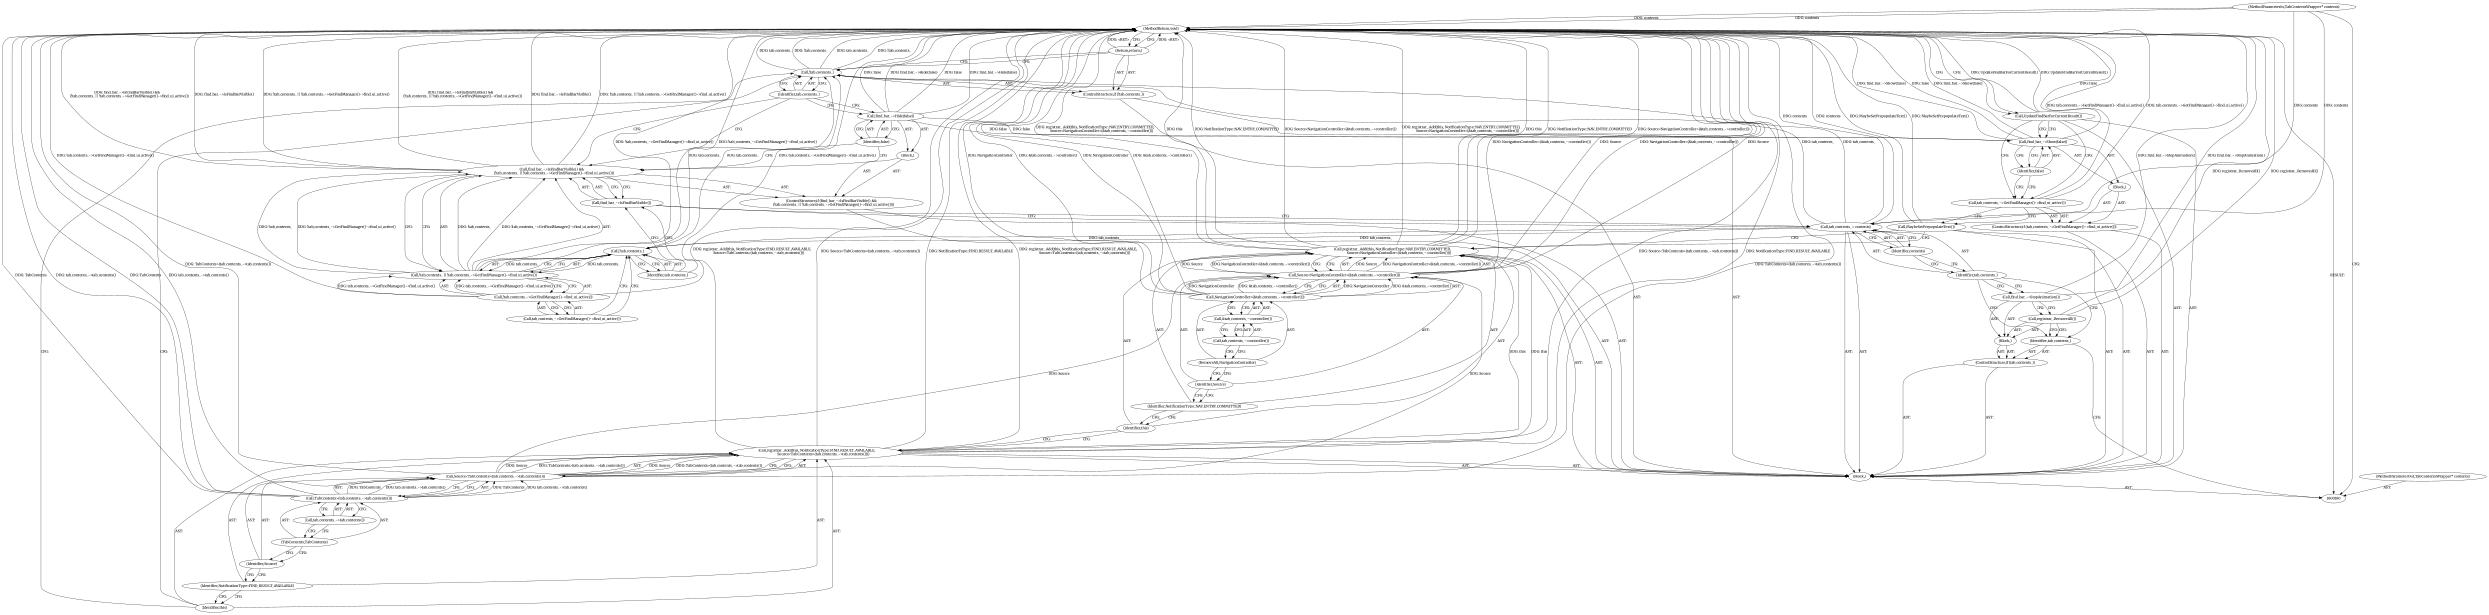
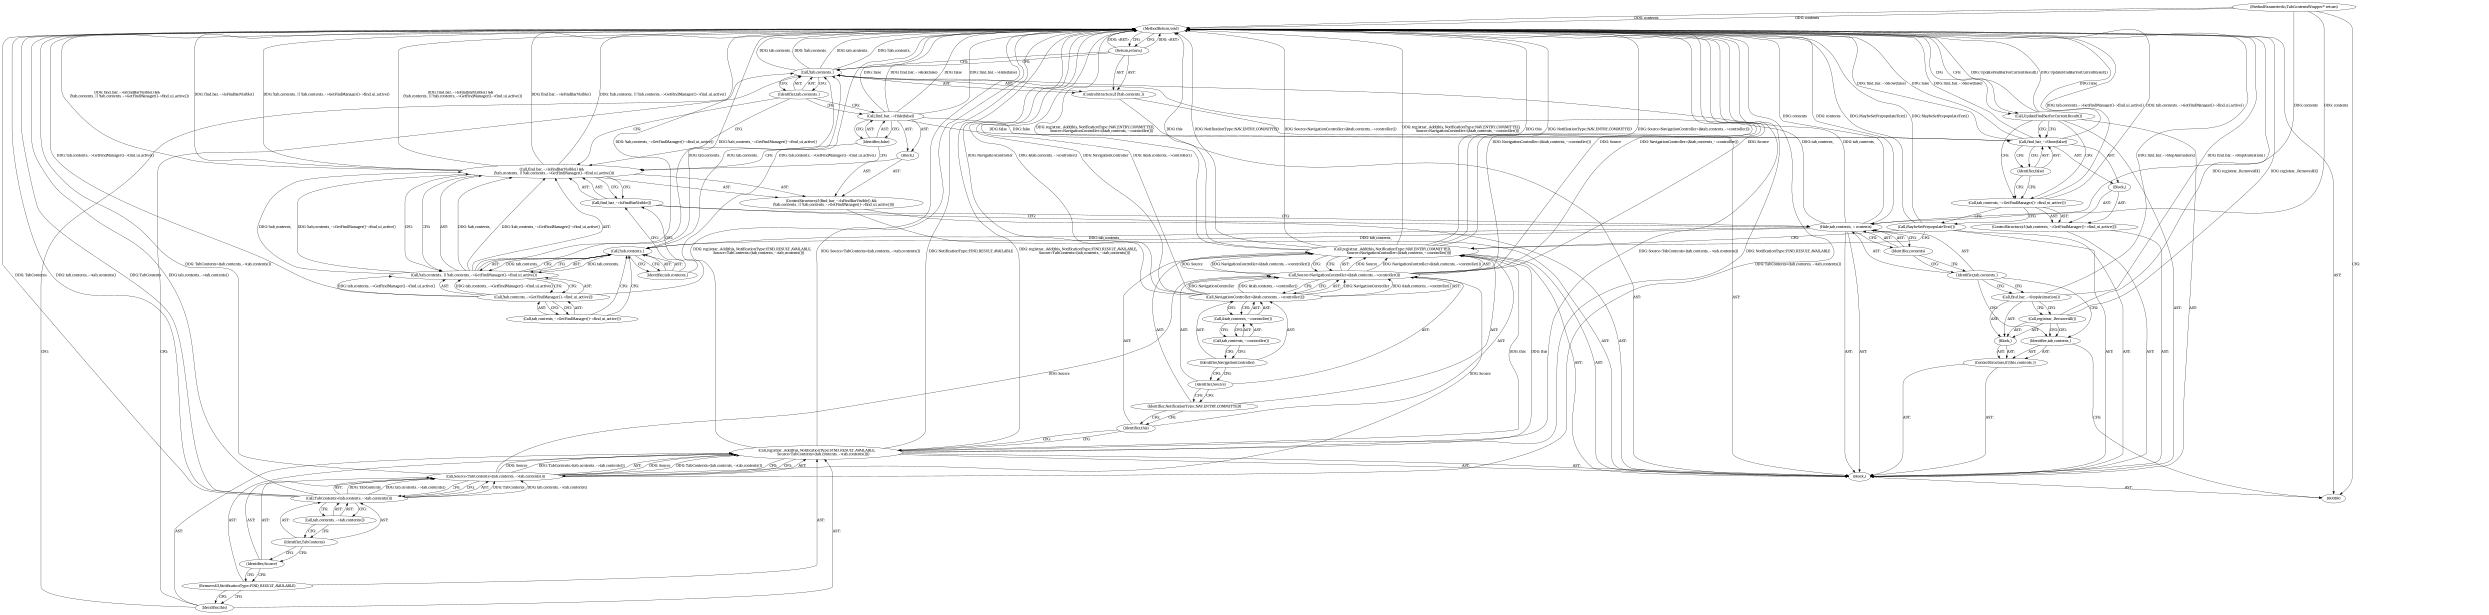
(2294, 7) -> (2294, 7)
(1846, 227) -> (1846, 227)
(2338, 275) -> (2338, 275)
(1227, 363) -> (1227, 363)
(2005, 363) -> (2005, 363)
(2423, 477) -> none
(304, 542) -> (304, 542)
(247, 586) -> (247, 586)
